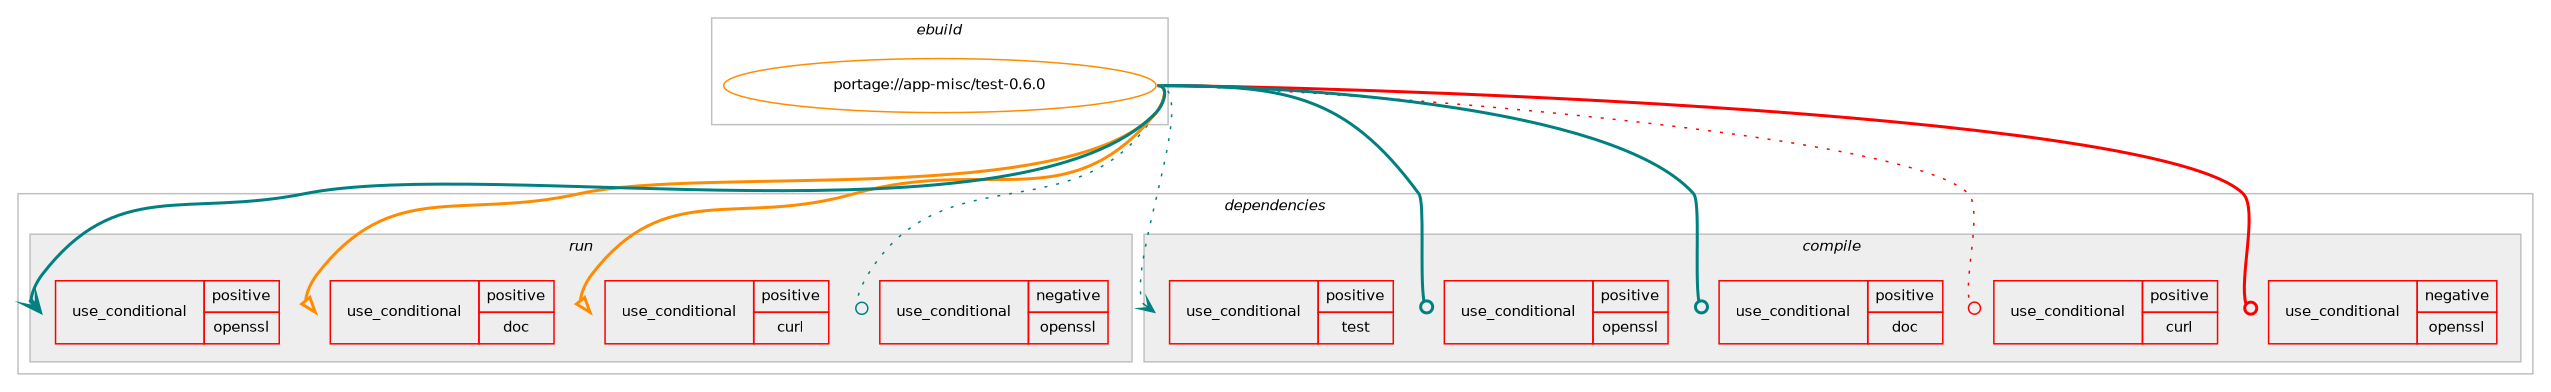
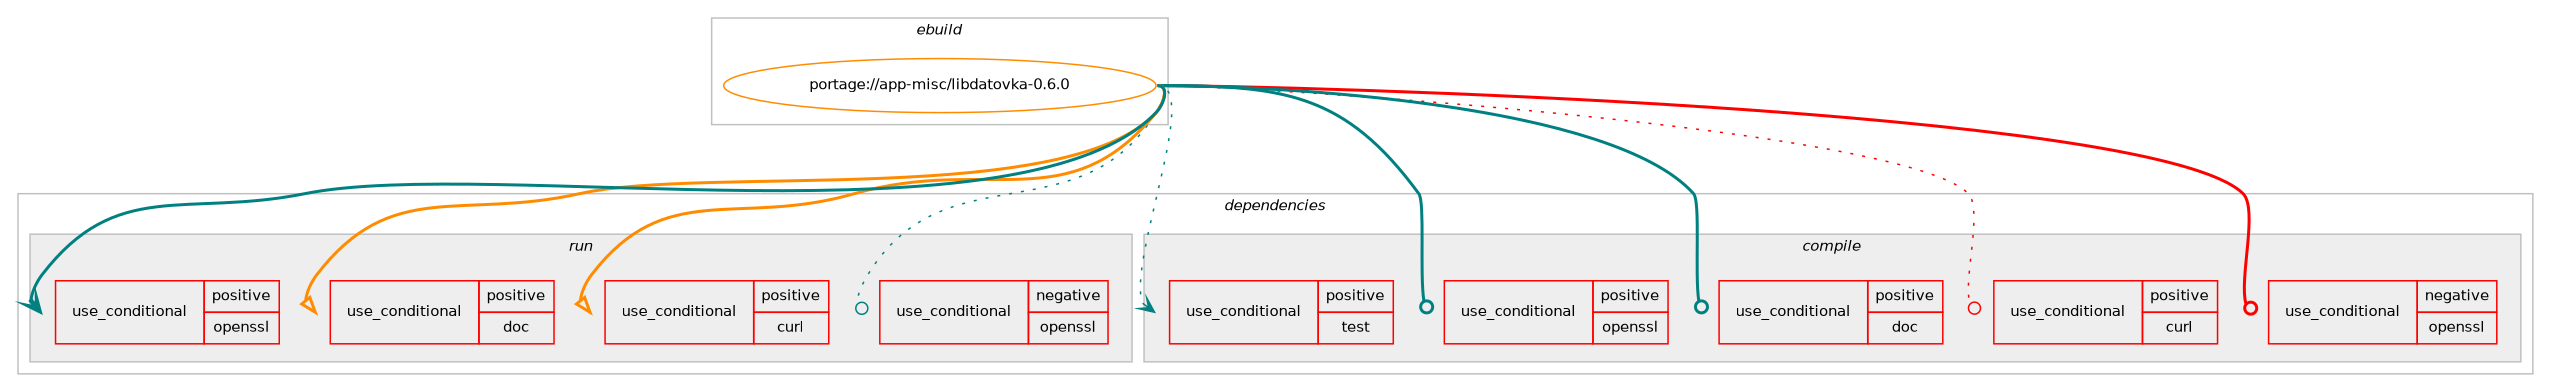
(940, 86) -> (940, 86)
